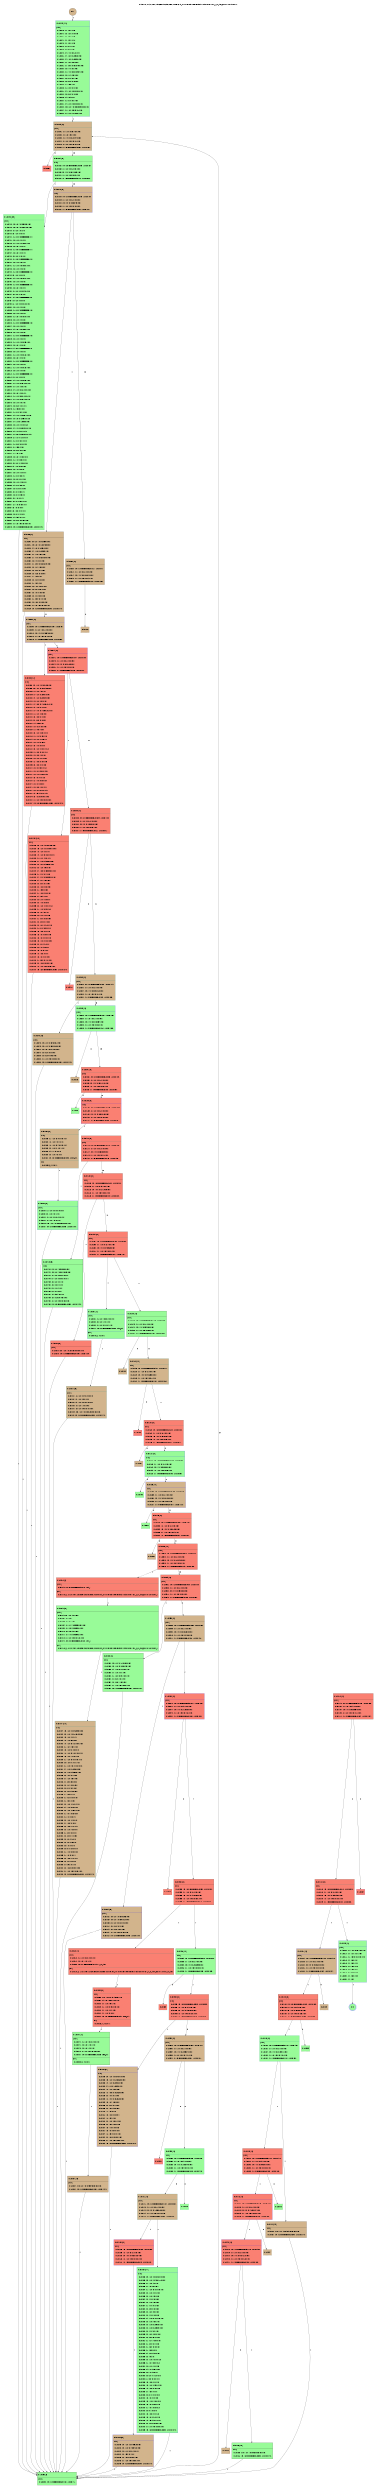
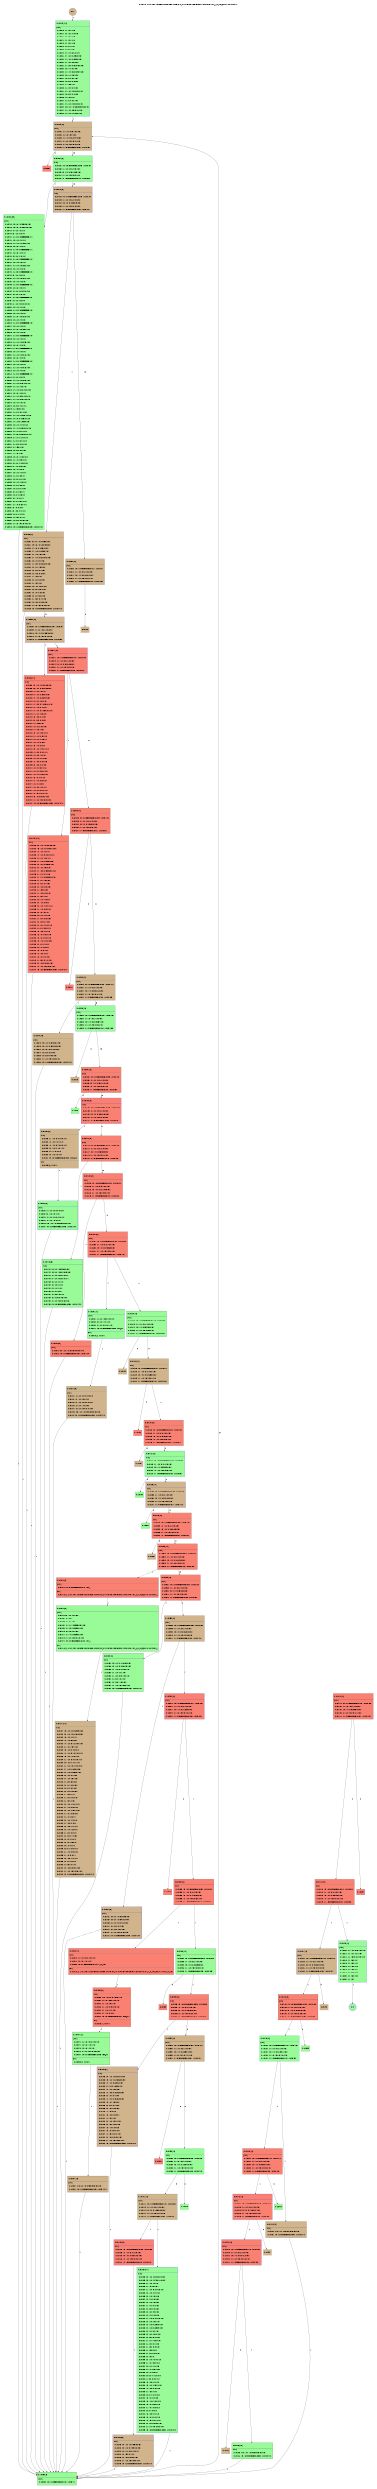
none -> (101, 1129)
